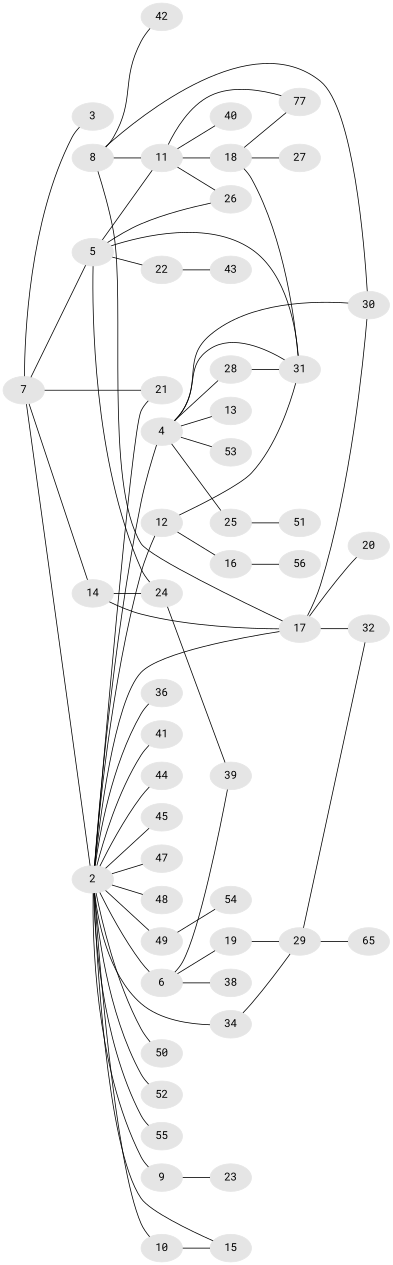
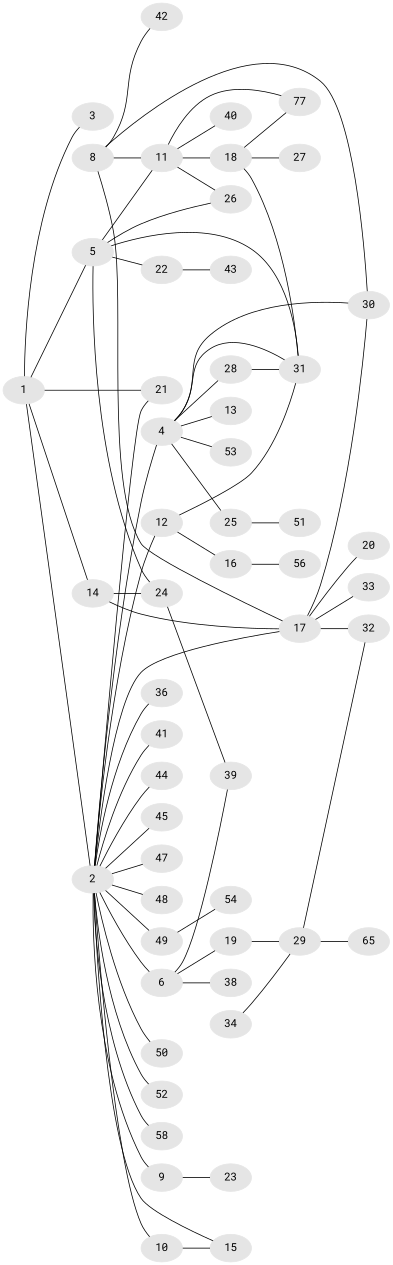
(24, 390) -> (24, 390)
none -> (369, 587)
(131, 993) -> none
(162, 1136) -> (162, 1136)
